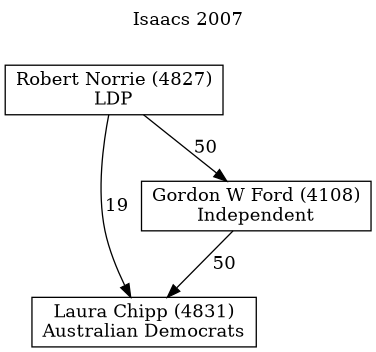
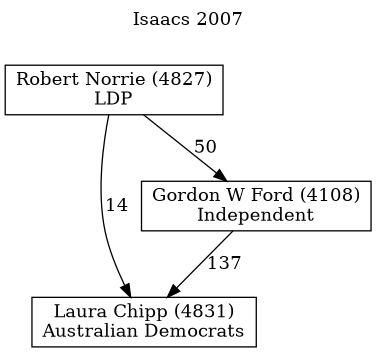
(117, 206) -> (117, 206)
(225, 264) -> (225, 264)
